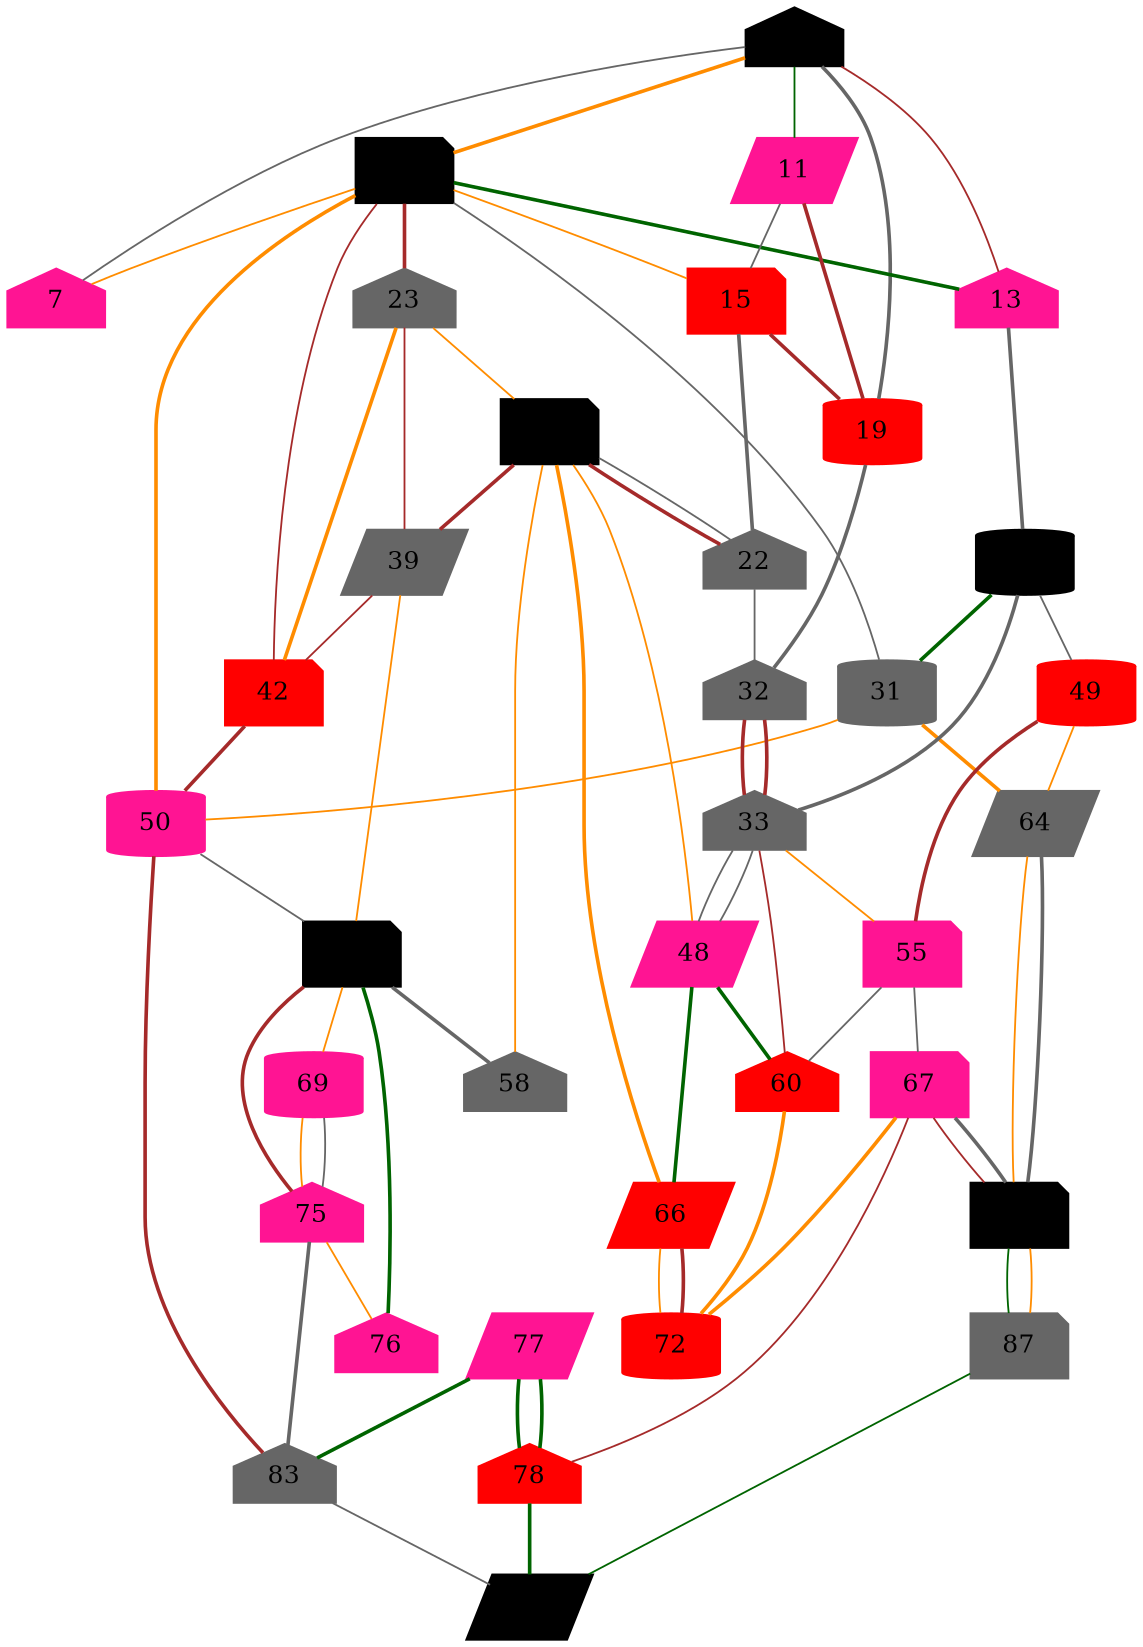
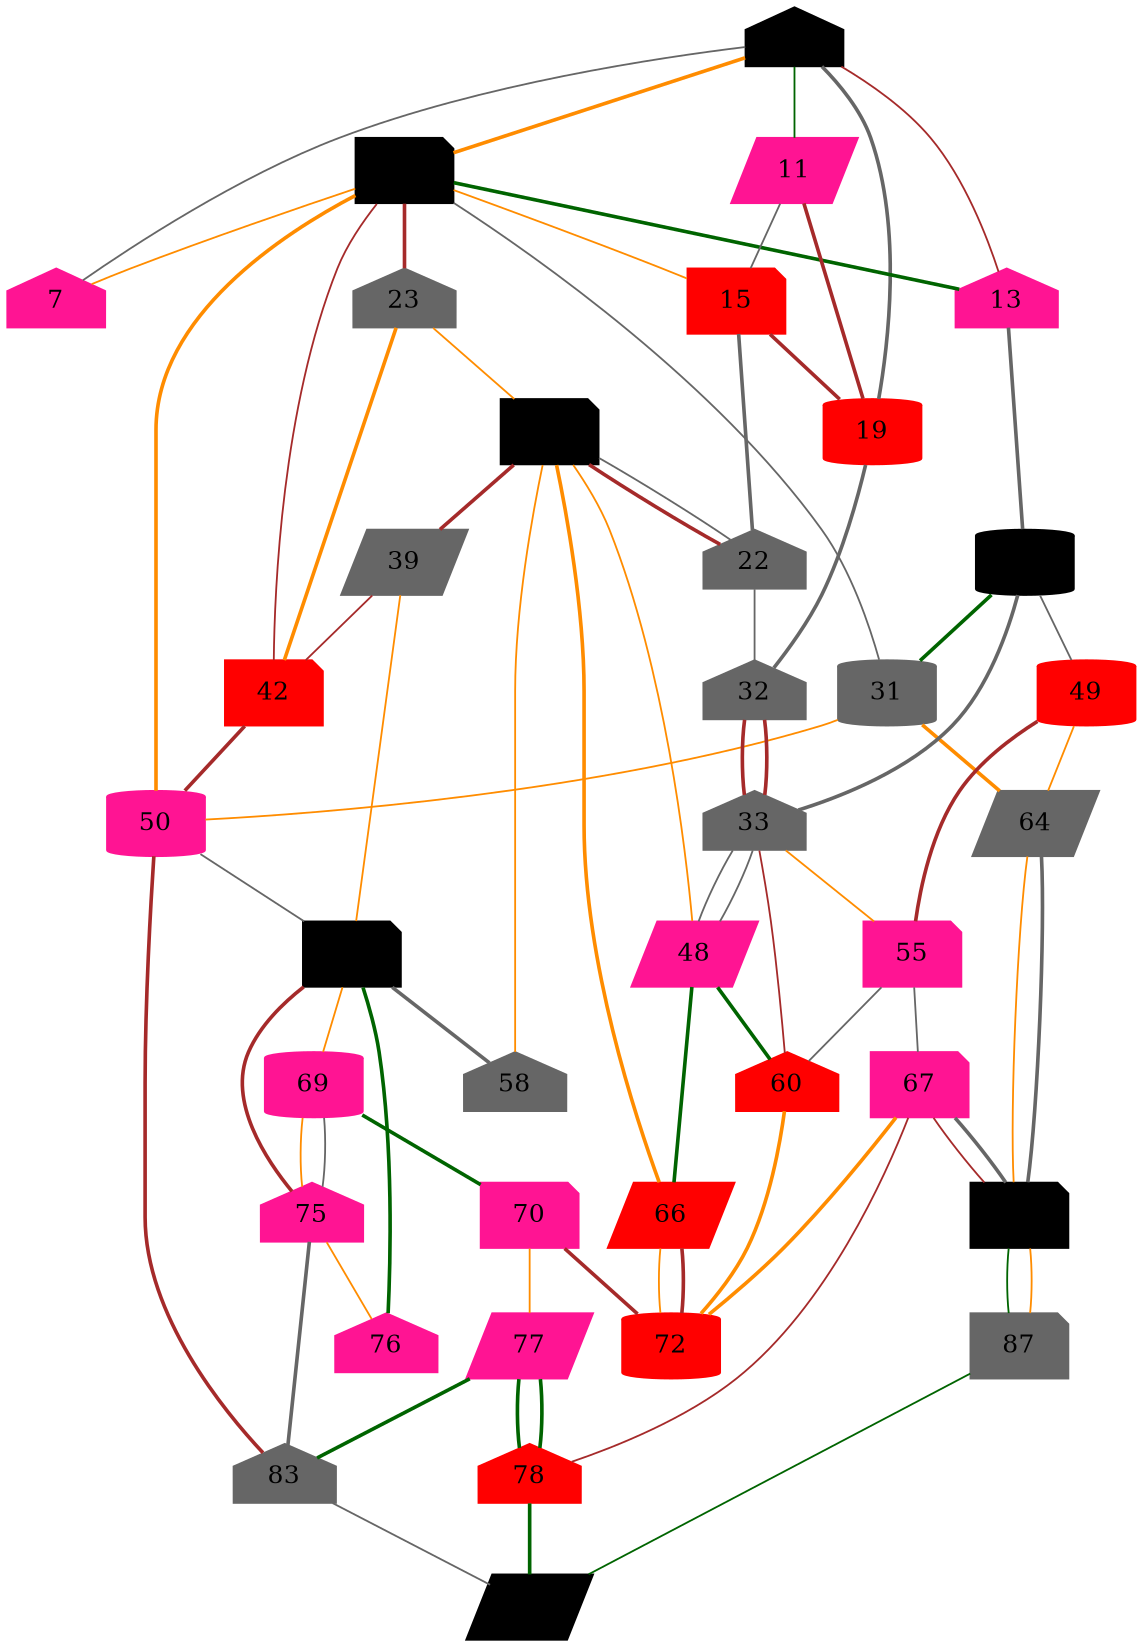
(404, 428) -> none
none -> (530, 1215)
